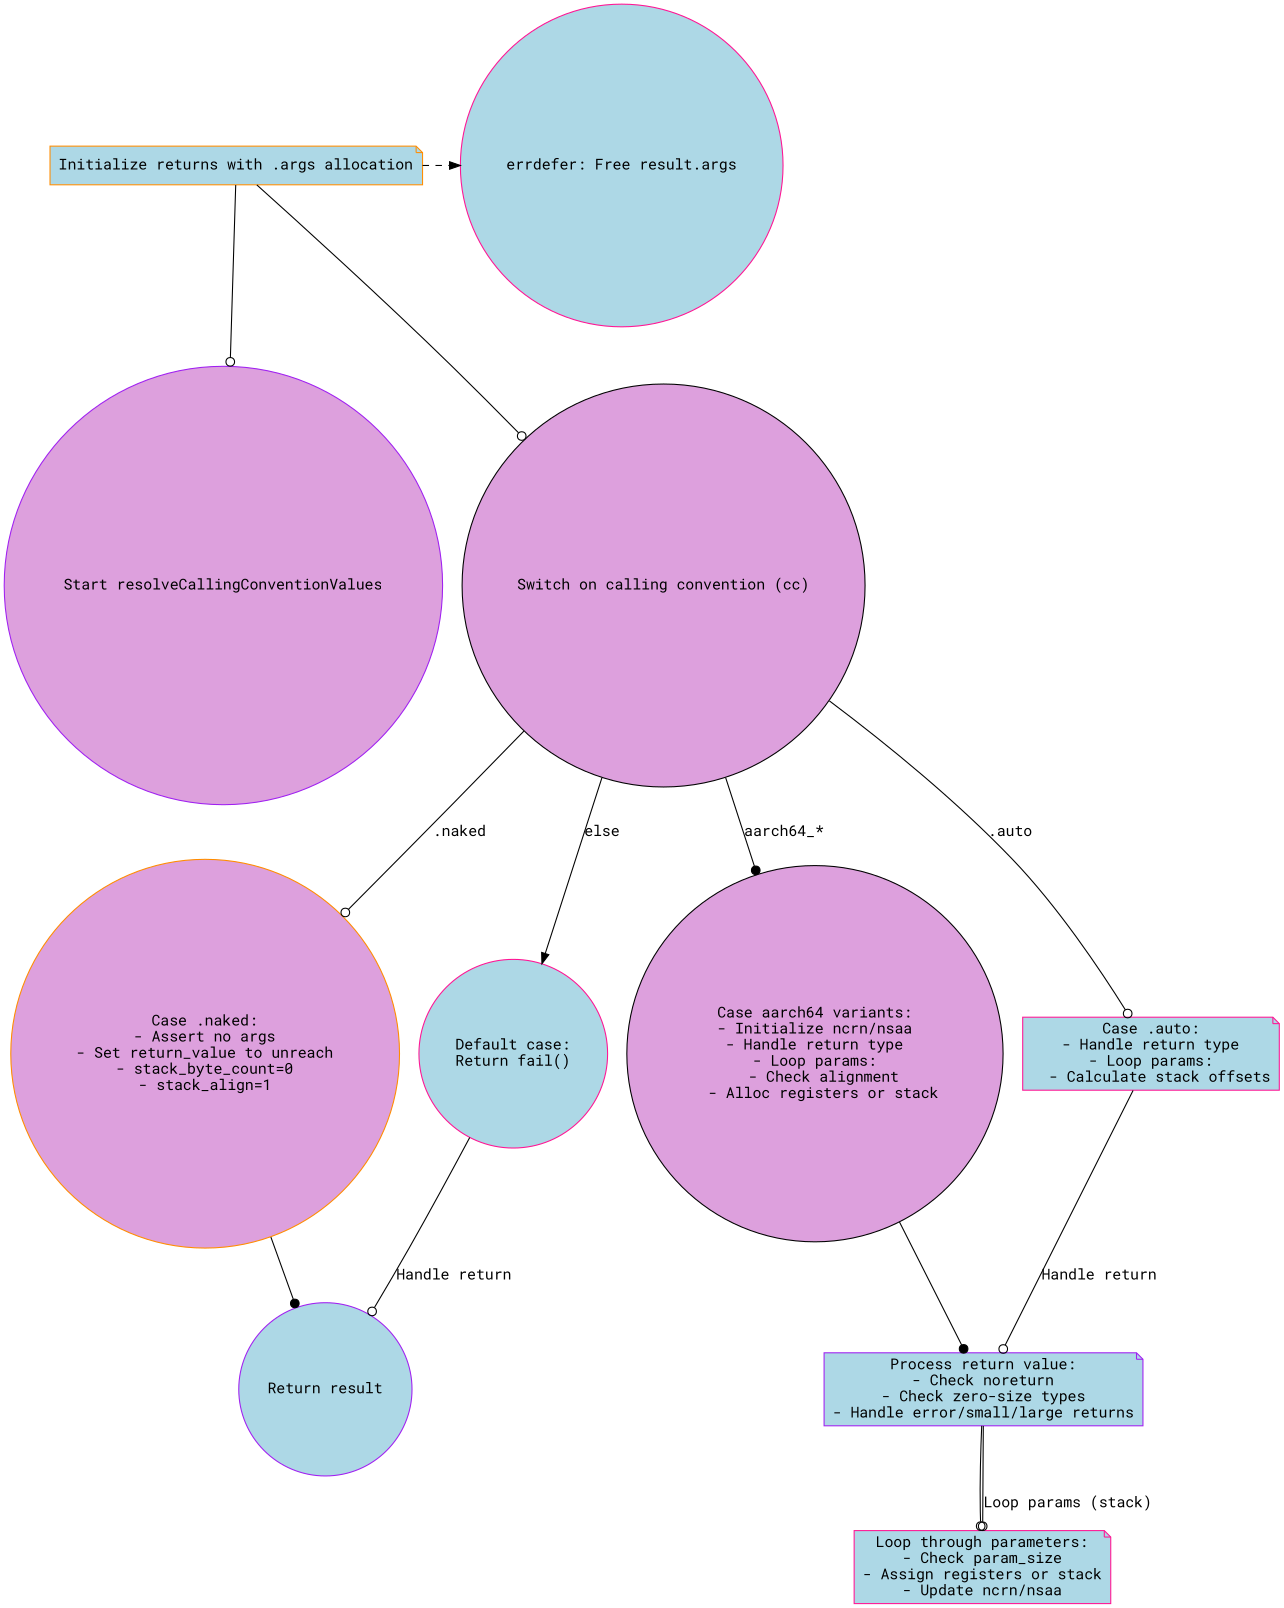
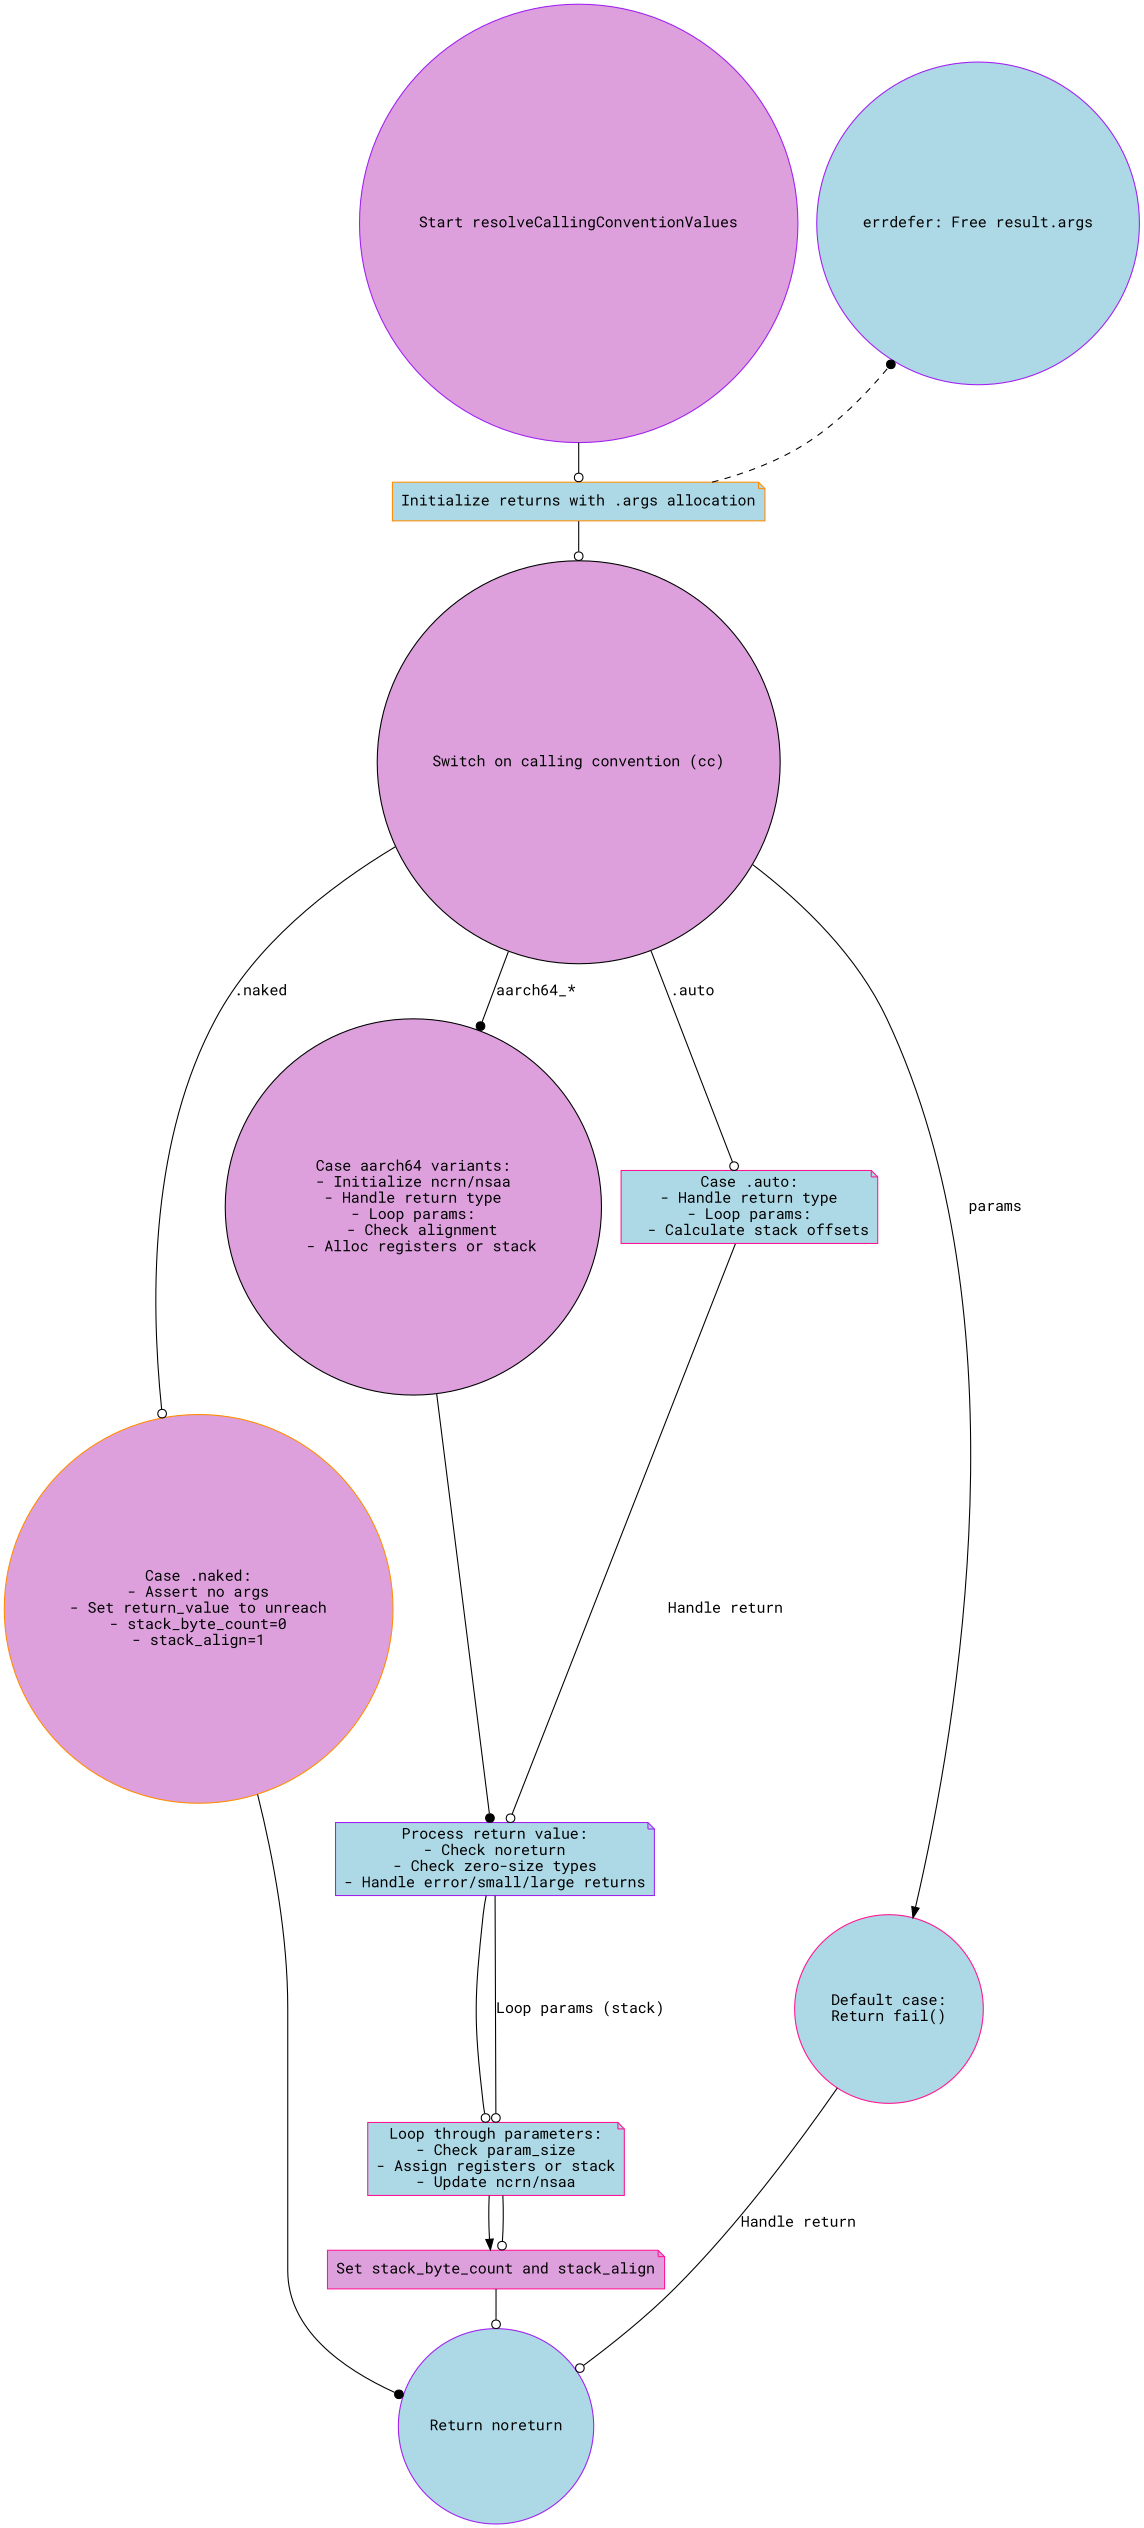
(436, 166) -> (810, 441)
(622, 166) -> (978, 223)
(233, 271) -> (579, 458)
(602, 832) -> (995, 1207)
(325, 1389) -> (496, 2426)
none -> (496, 2270)
